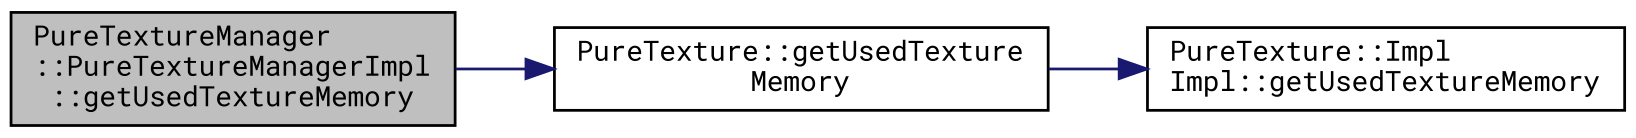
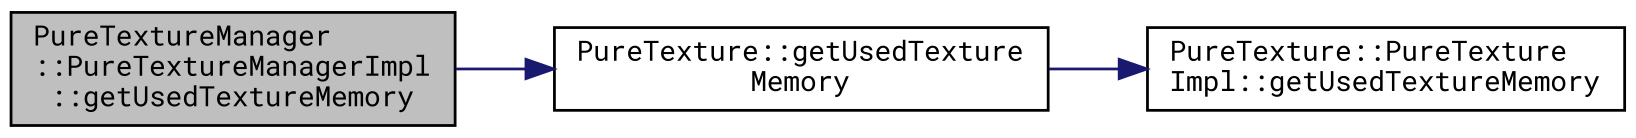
(1386, 69) -> (1386, 69)
